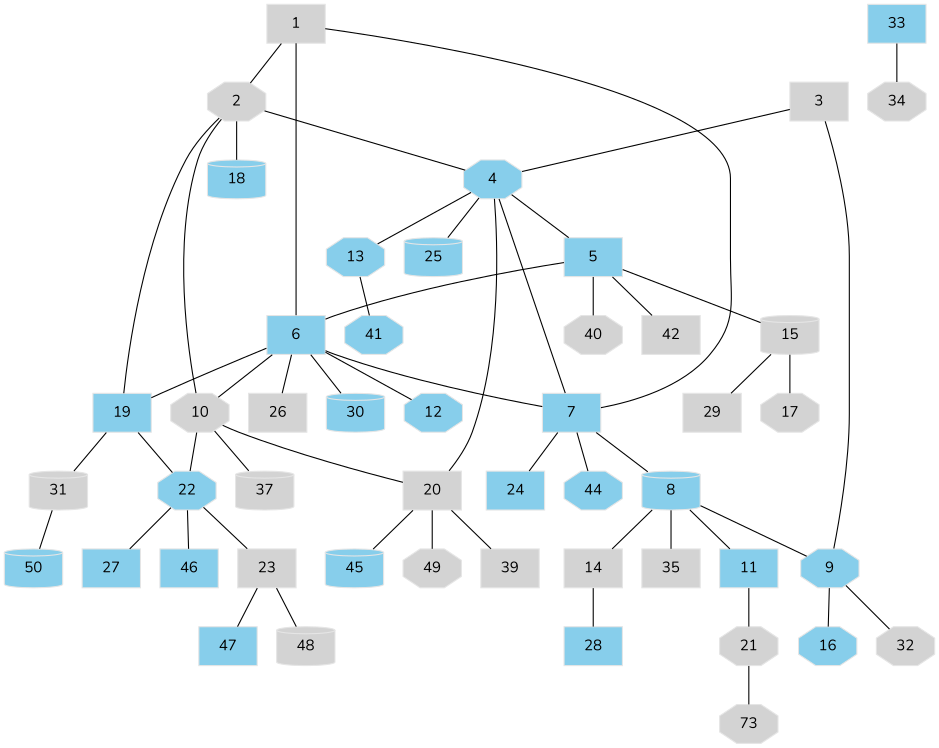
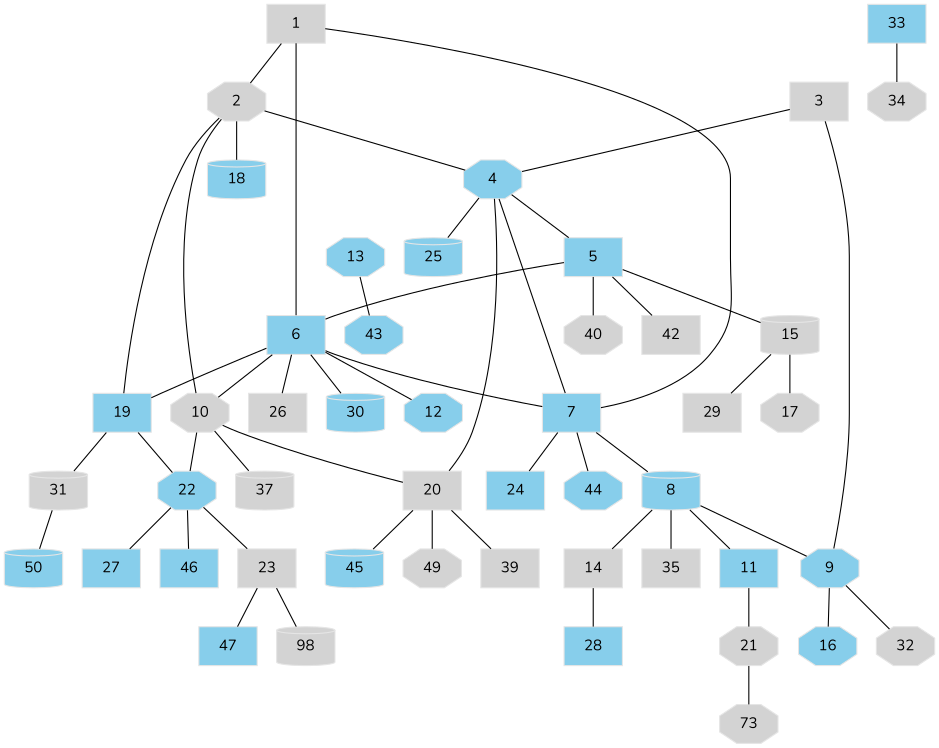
(424, 218) -> none
(374, 335) -> (374, 335)
(306, 646) -> (306, 646)
